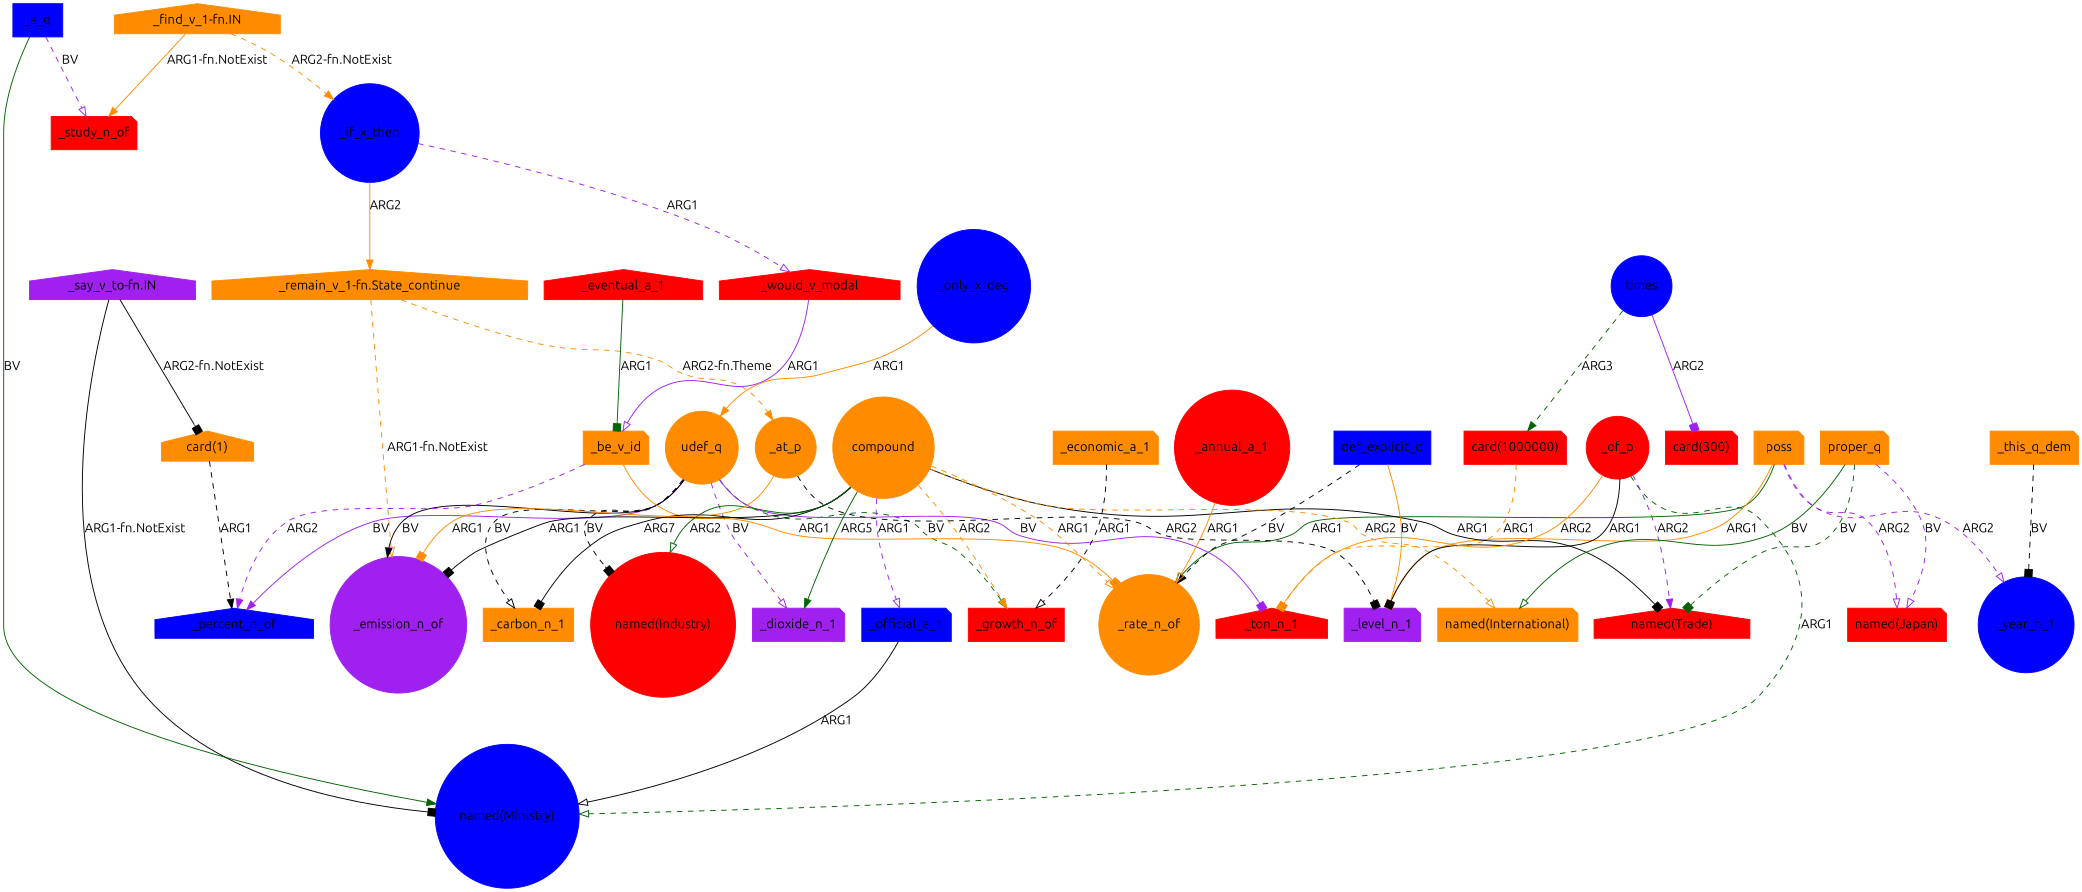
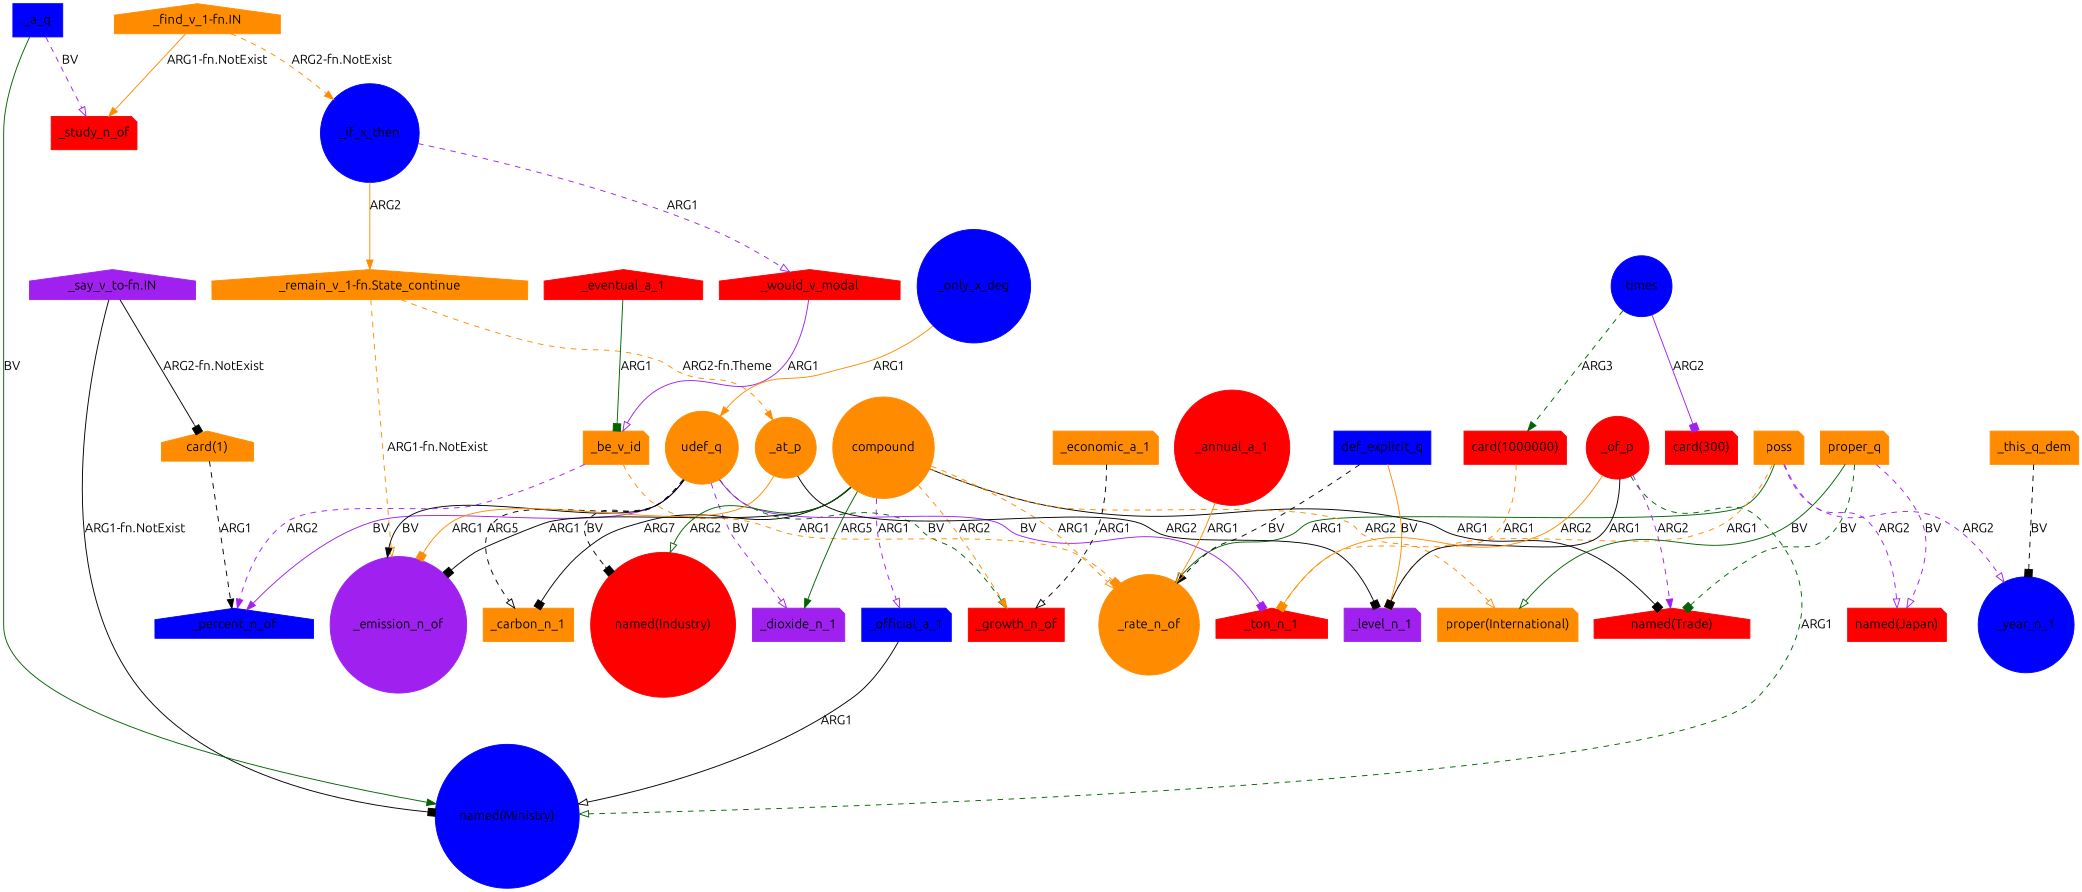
(1077, 517) -> (1077, 517)
(503, 529) -> (503, 529)
(1694, 535) -> (1694, 535)
(860, 539) -> (860, 539)
(1508, 625) -> (1508, 625)
